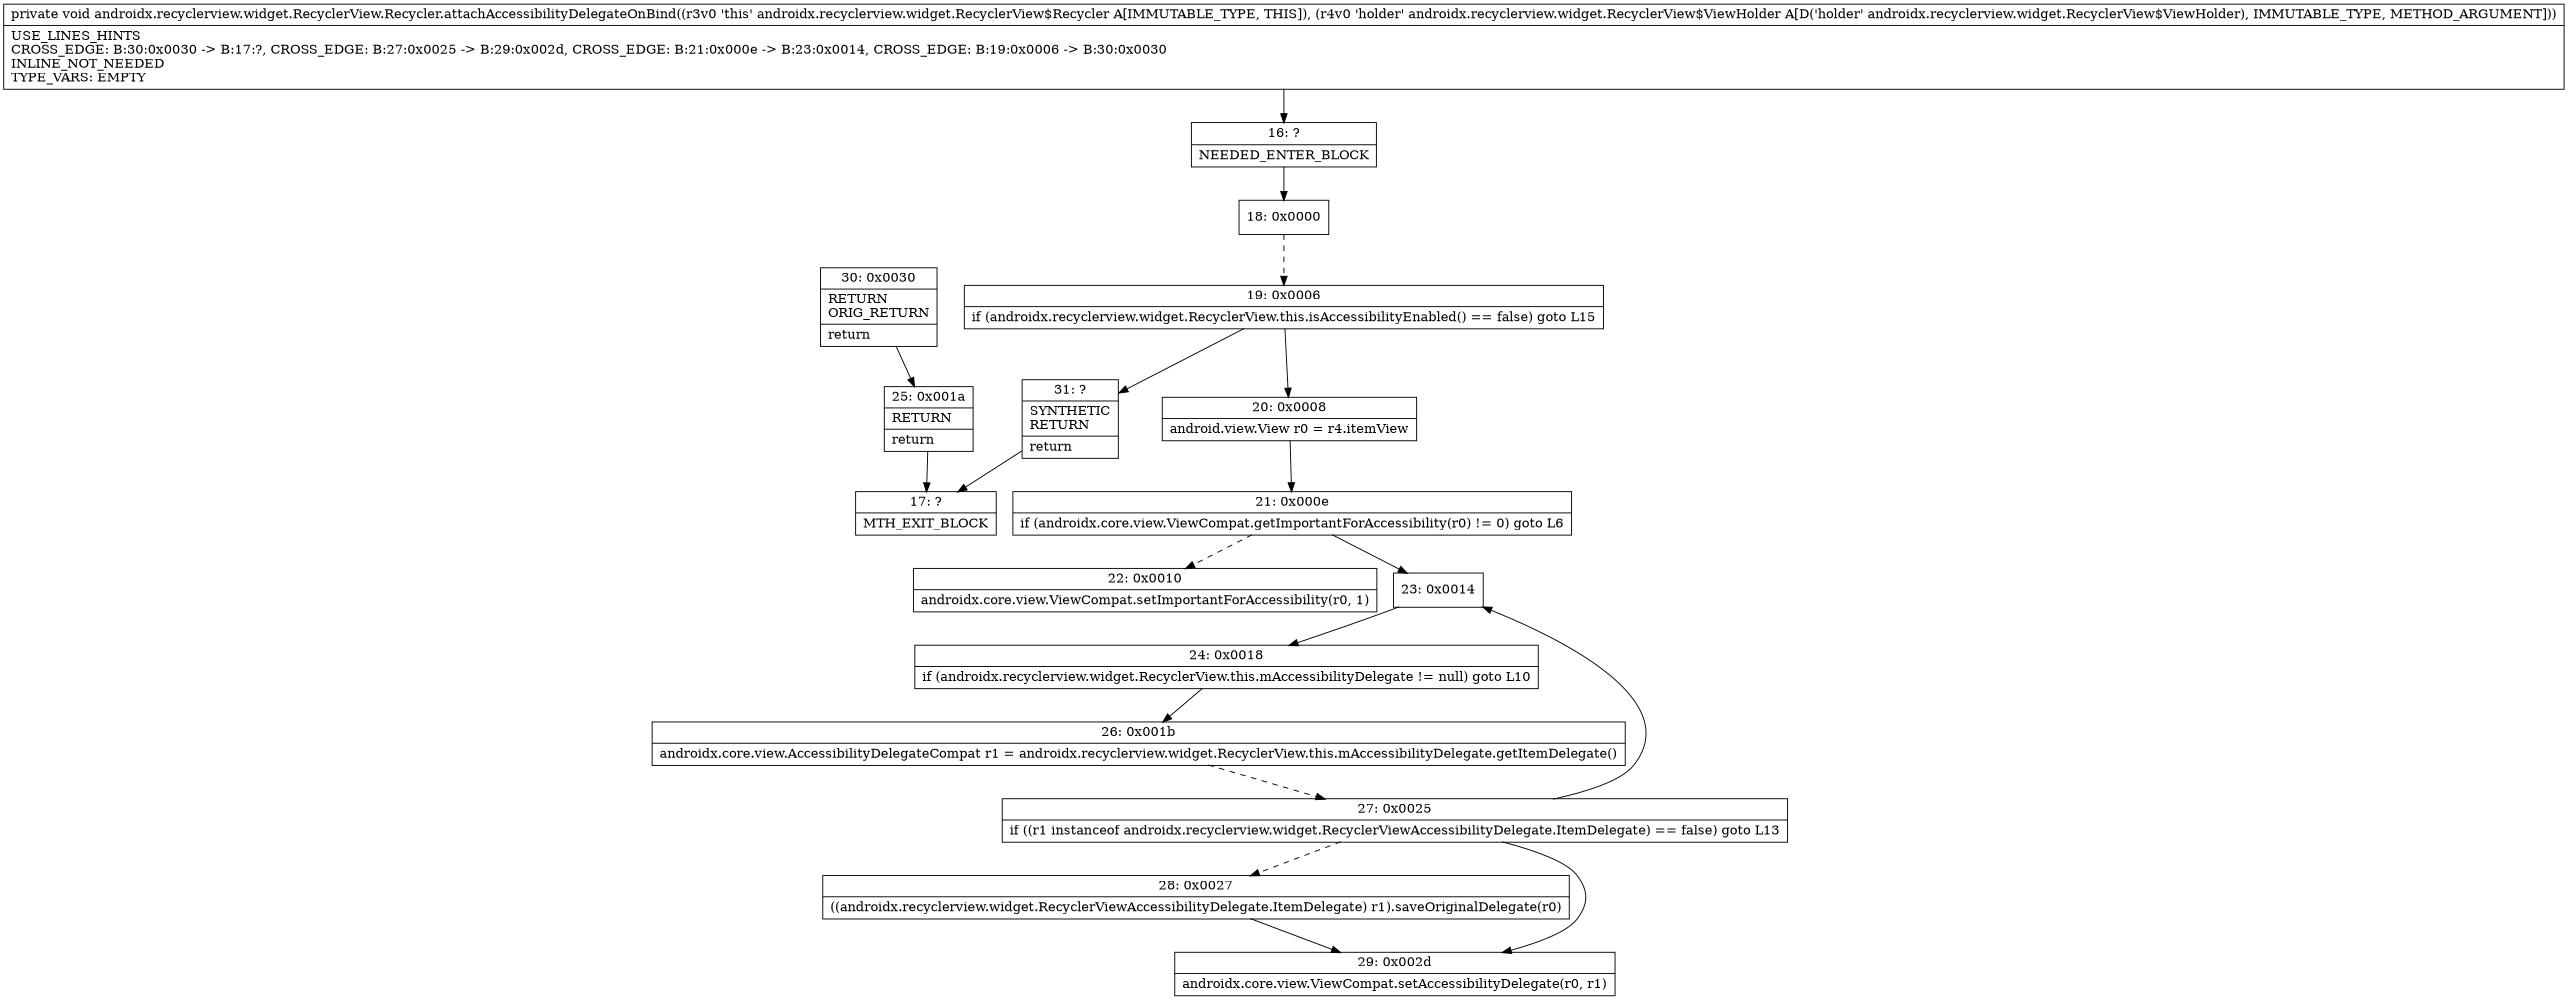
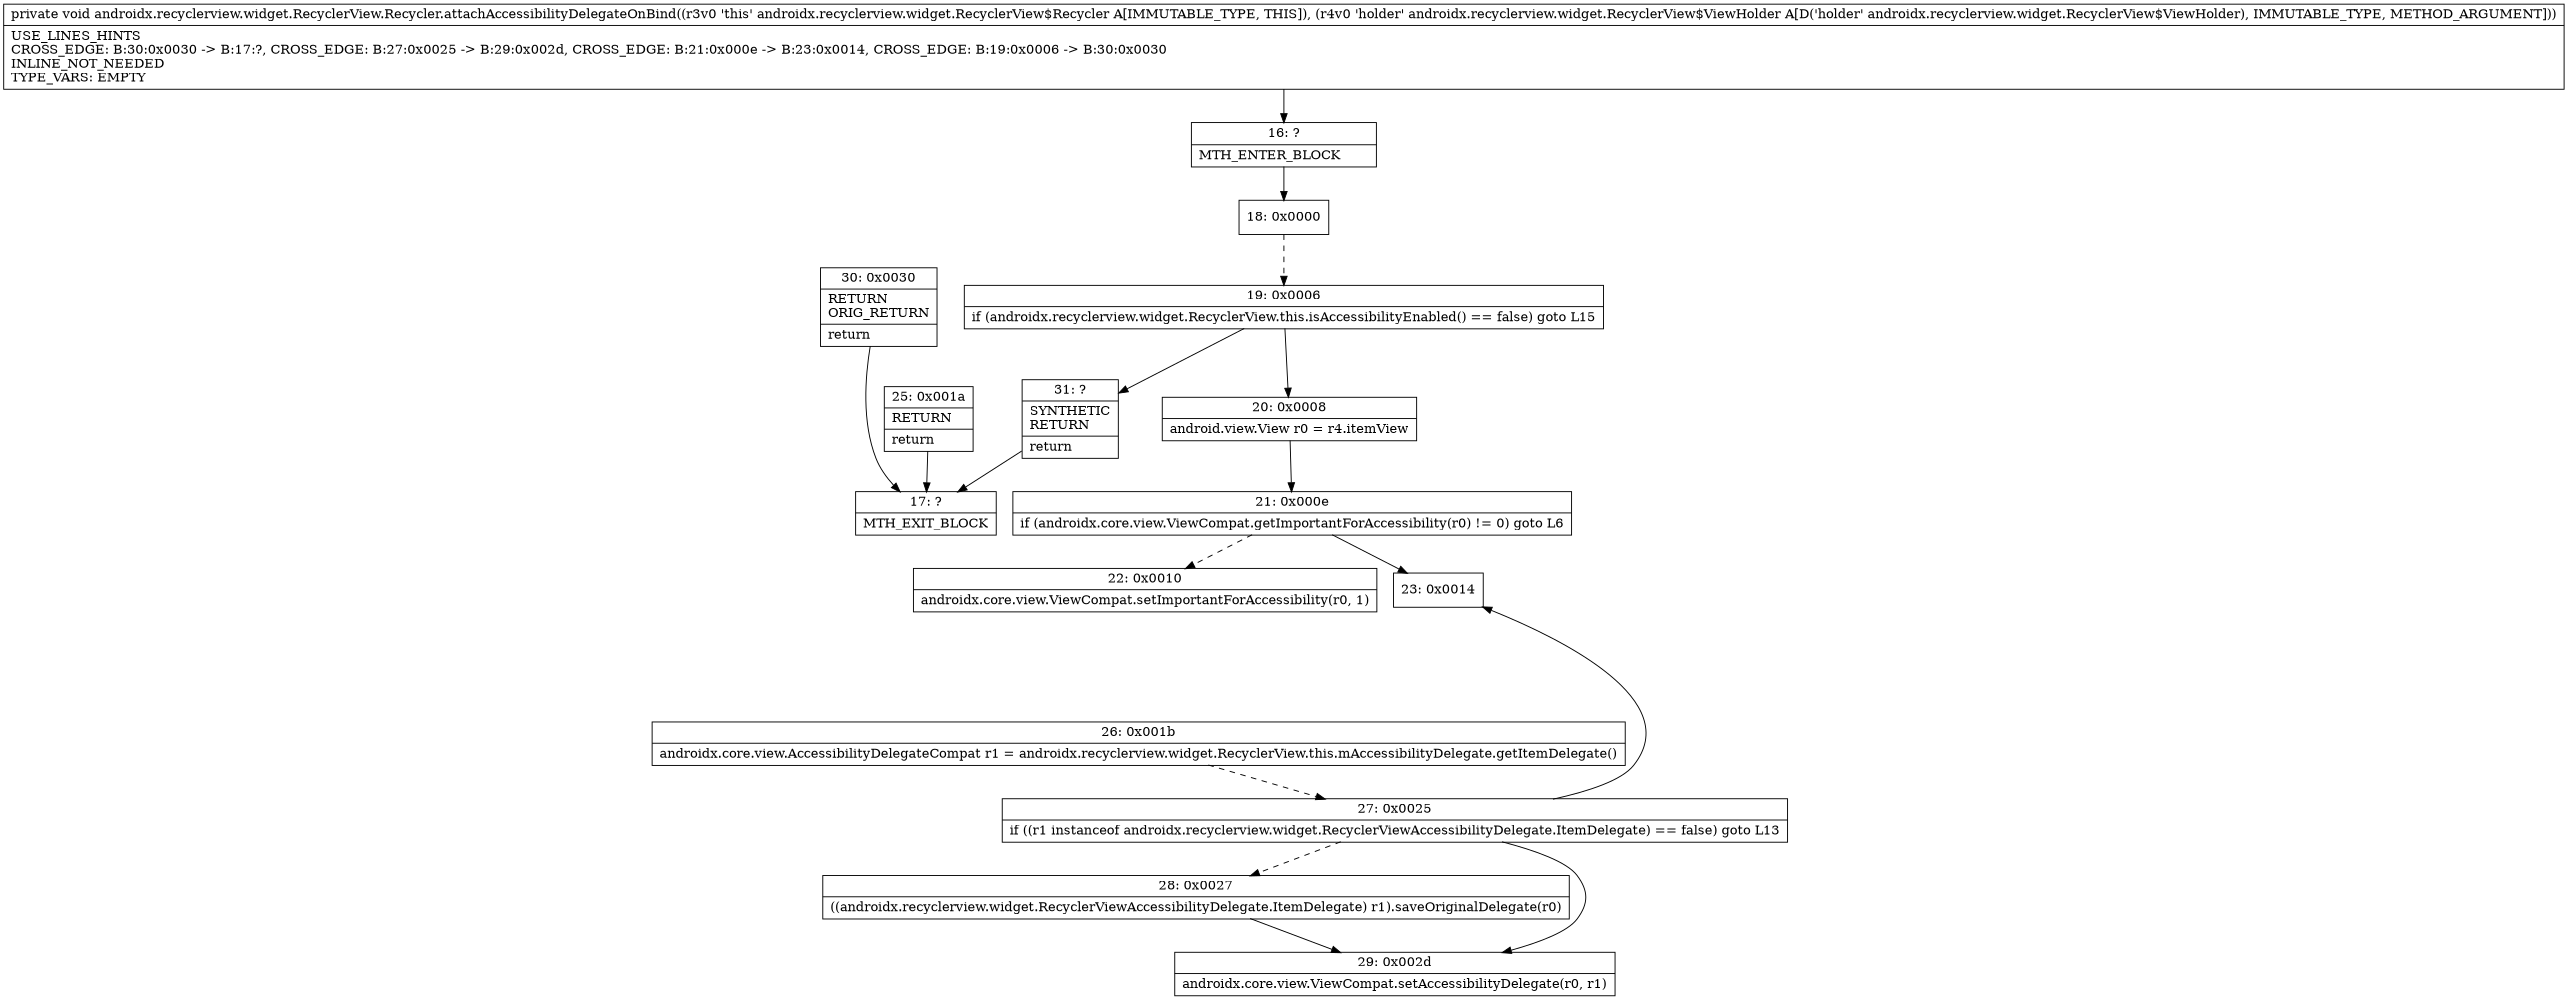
(1284, 155) -> (1270, 155)
(903, 362) -> (867, 419)
(1227, 667) -> none
